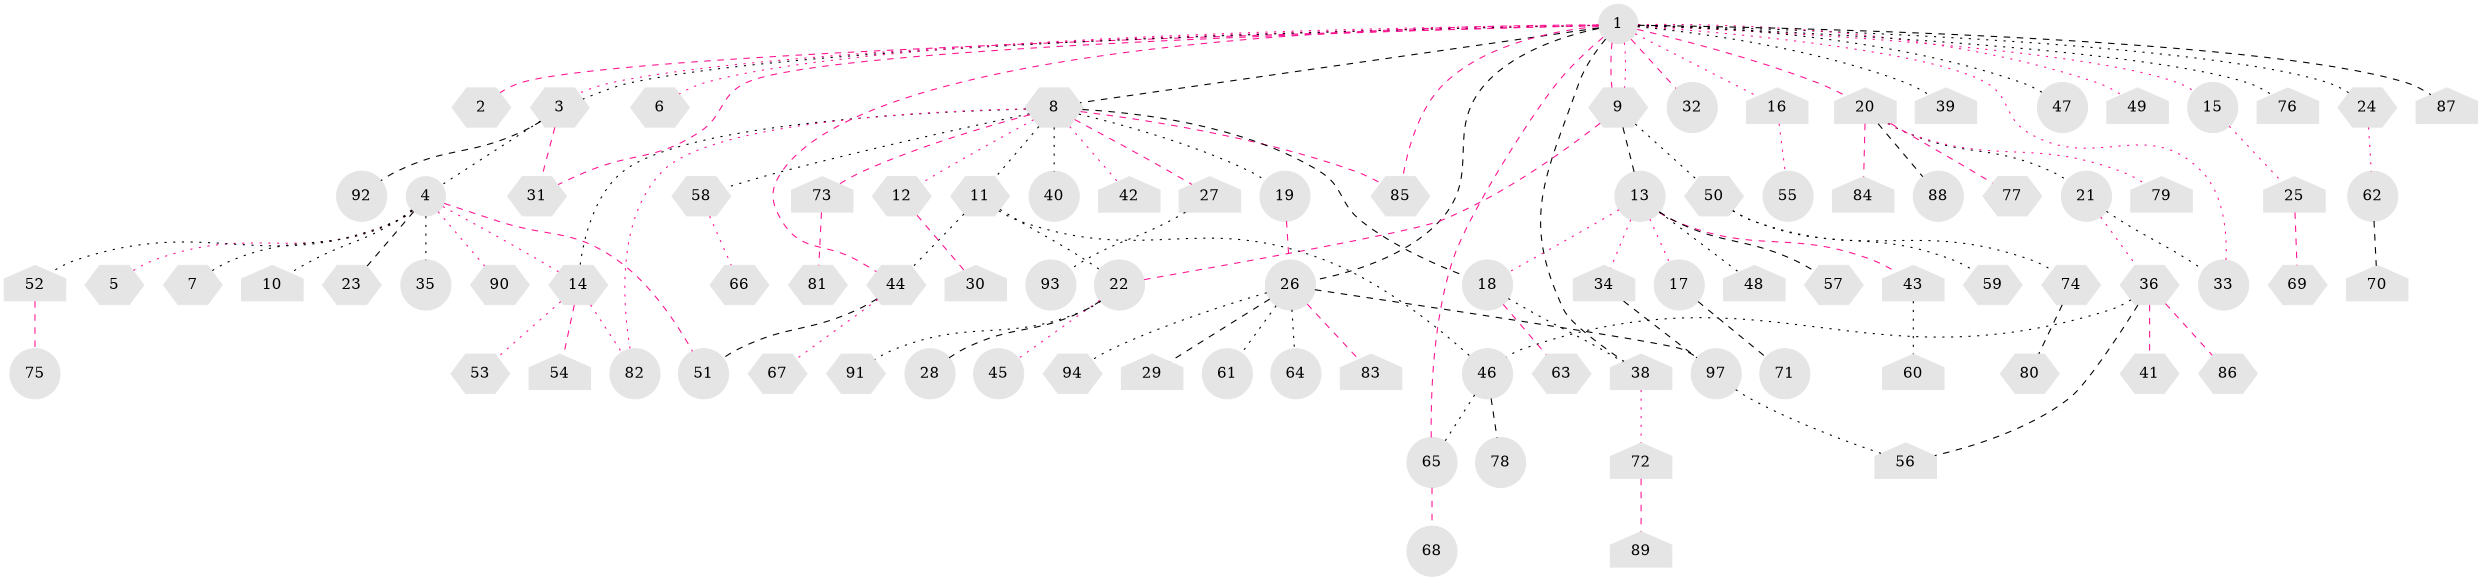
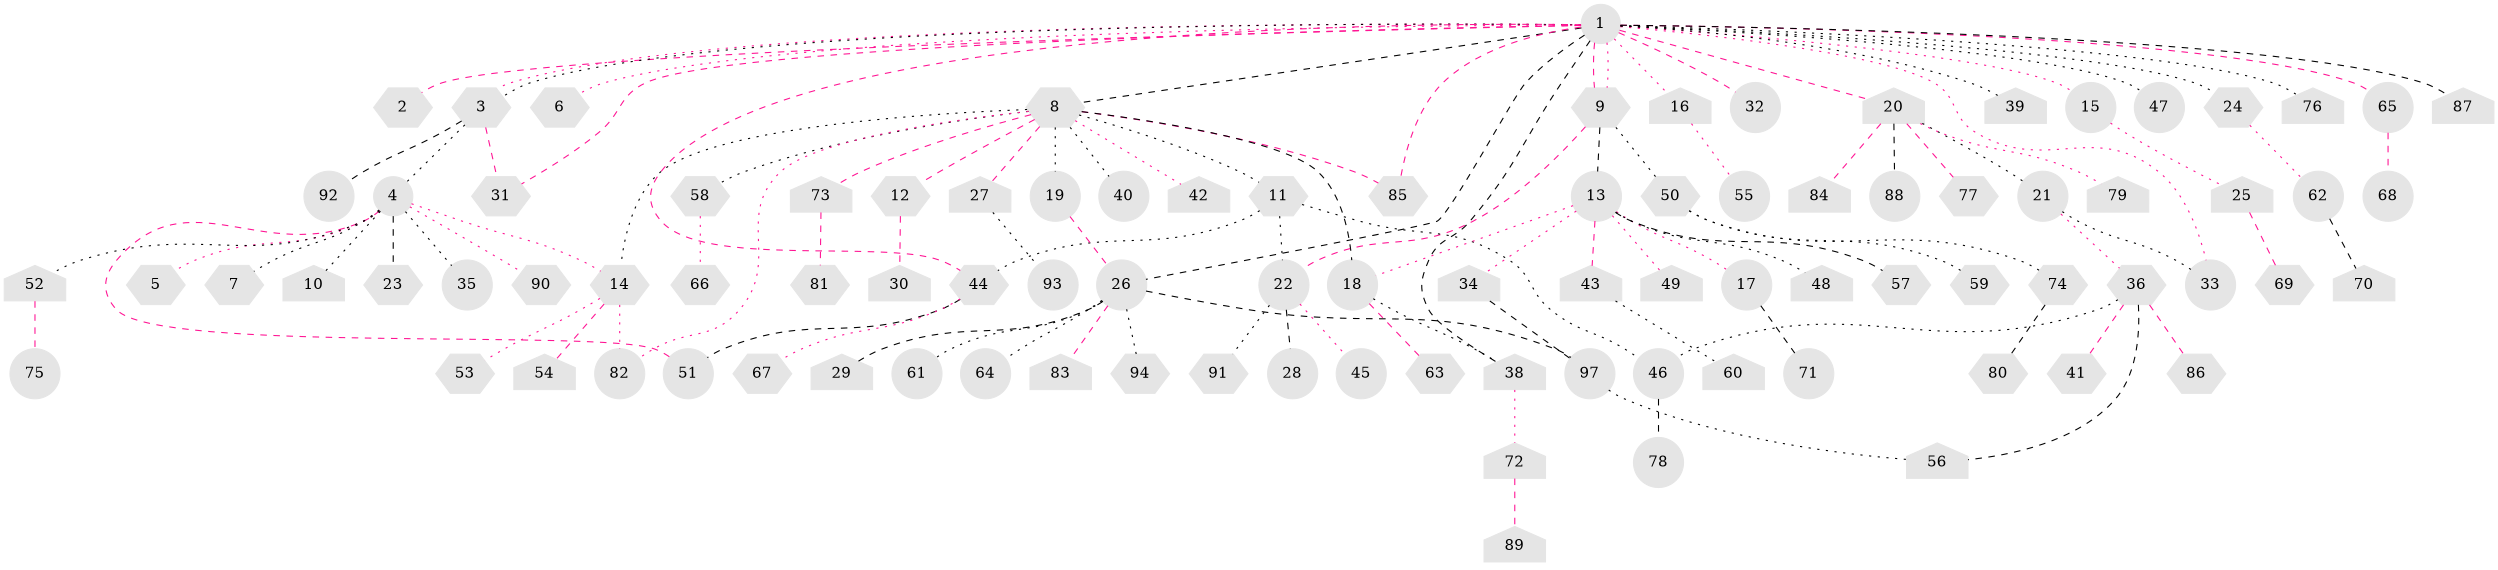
(1883, 38) -> (1636, 243)
(977, 151) -> (977, 151)
(1460, 418) -> none
